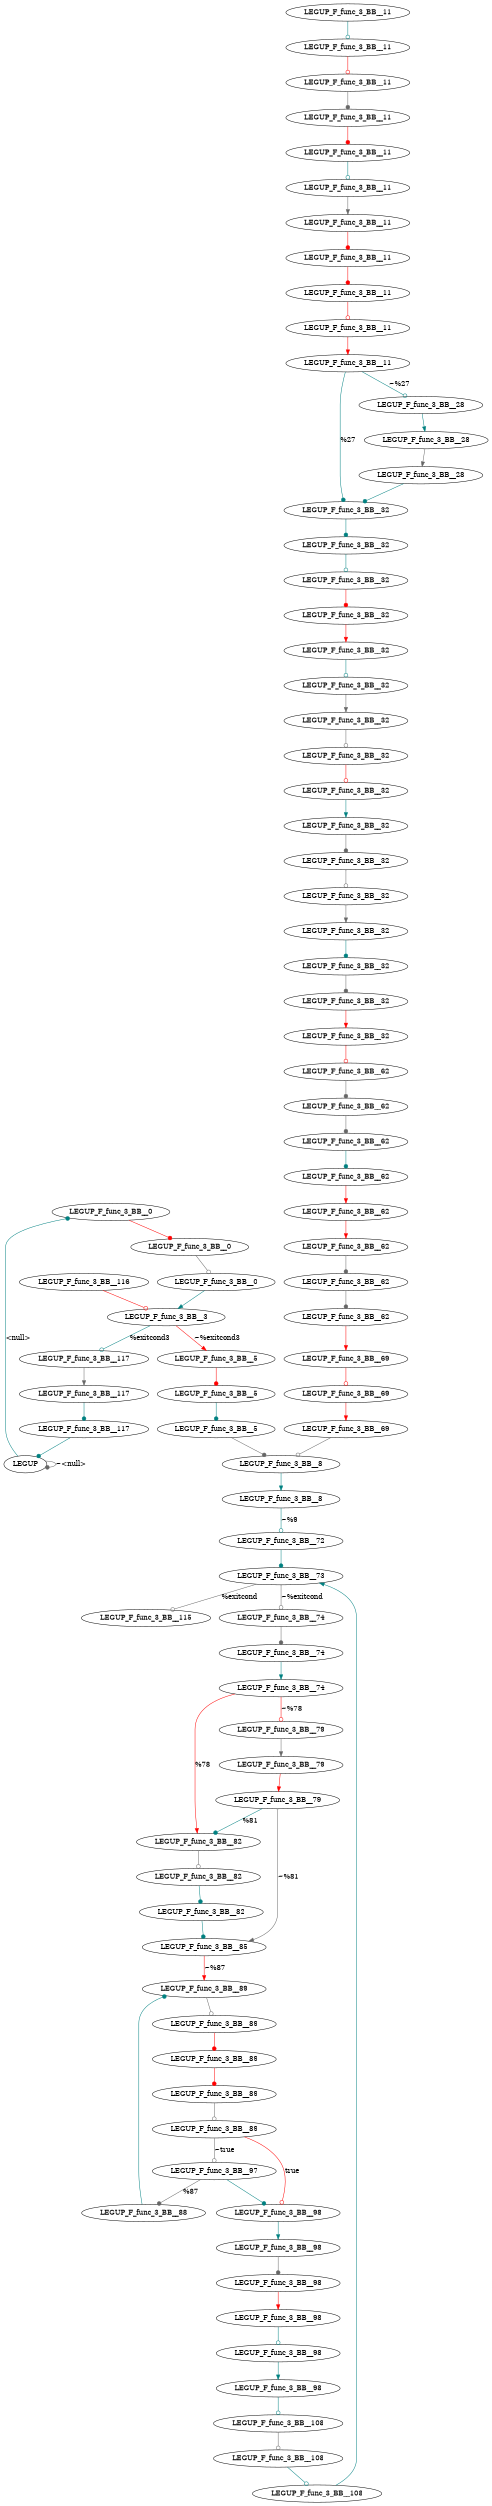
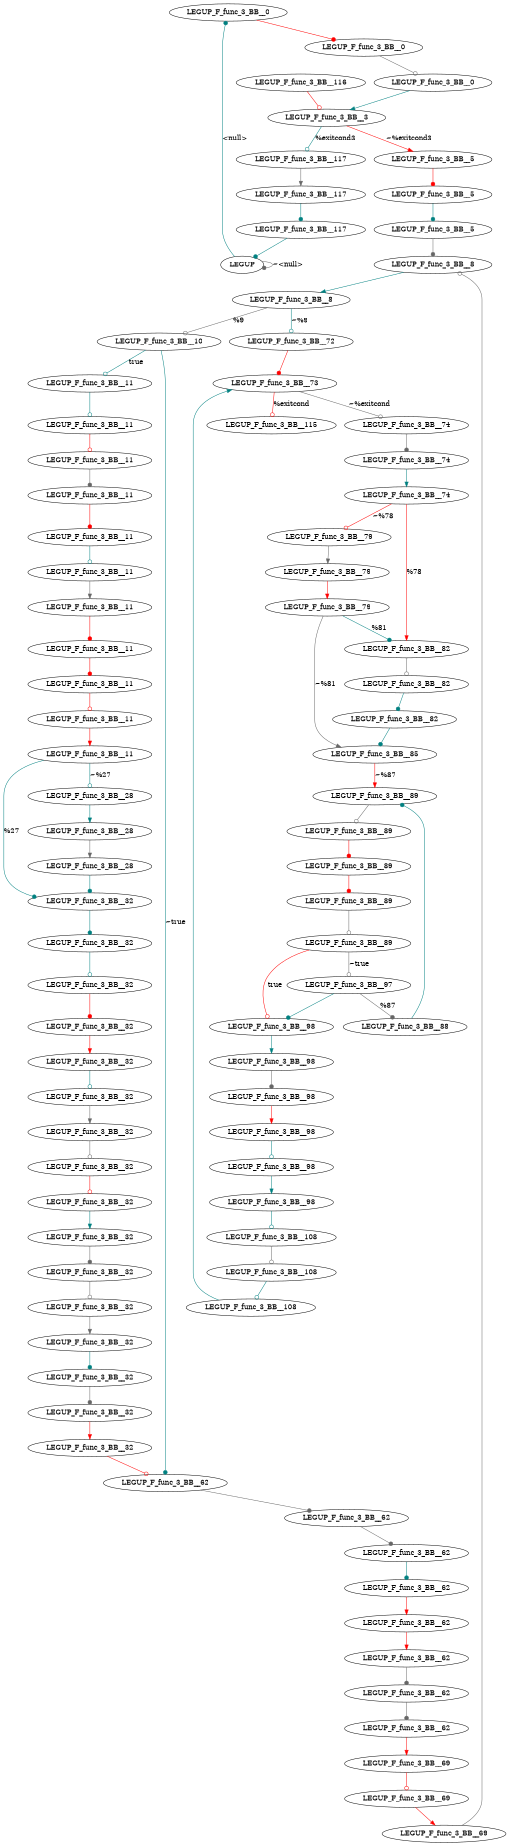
none -> (159, 342)
(281, 1557) -> (284, 361)
(215, 1597) -> (273, 402)
